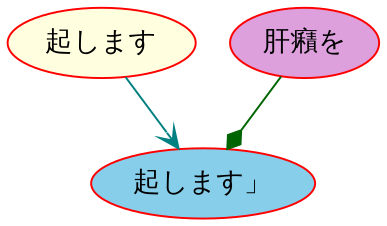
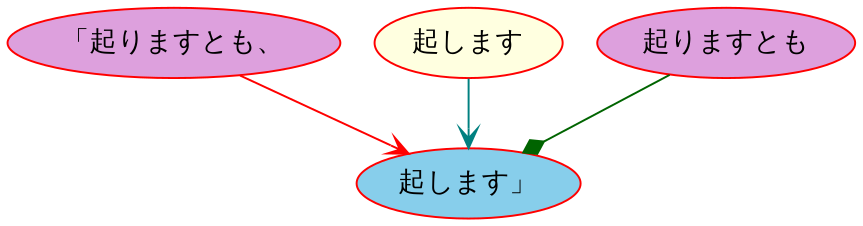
none -> (174, 43)
(305, 43) -> (726, 43)
